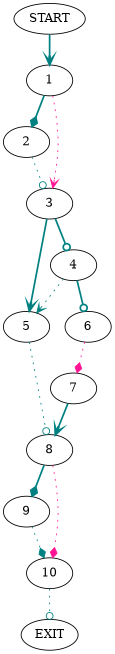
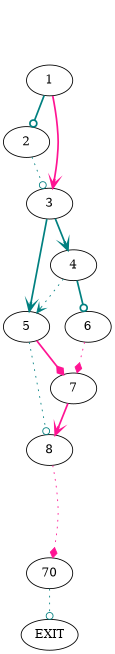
(50, 19) -> none
(39, 108) -> (39, 108)
(58, 138) -> (58, 138)
(60, 231) -> (60, 231)
none -> (47, 354)
(63, 415) -> (63, 415)
(27, 512) -> none
(50, 573) -> (50, 573)
